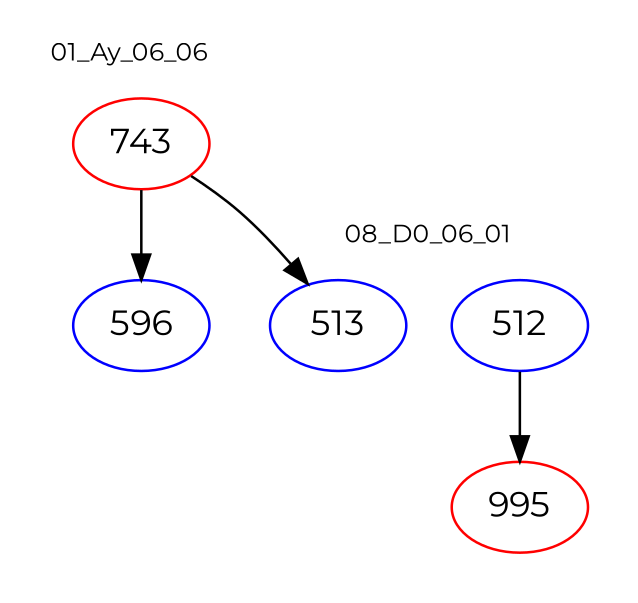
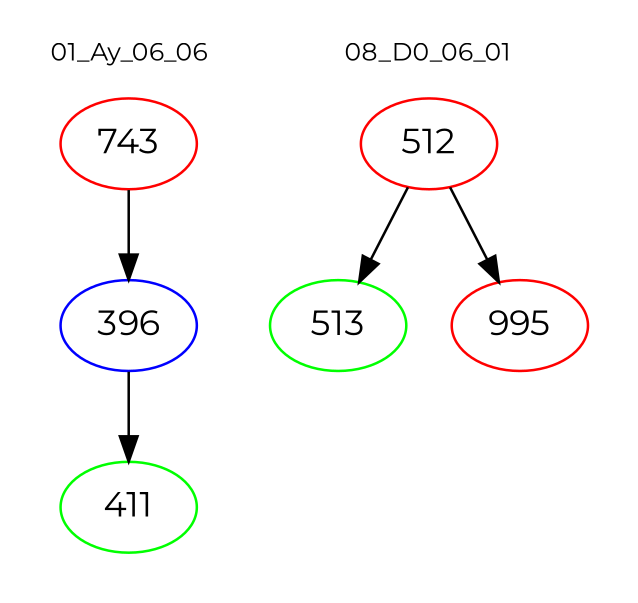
(266, 237) -> (389, 223)
(141, 326) -> (129, 326)
(338, 326) -> (338, 326)
(520, 326) -> (429, 144)
none -> (129, 507)
